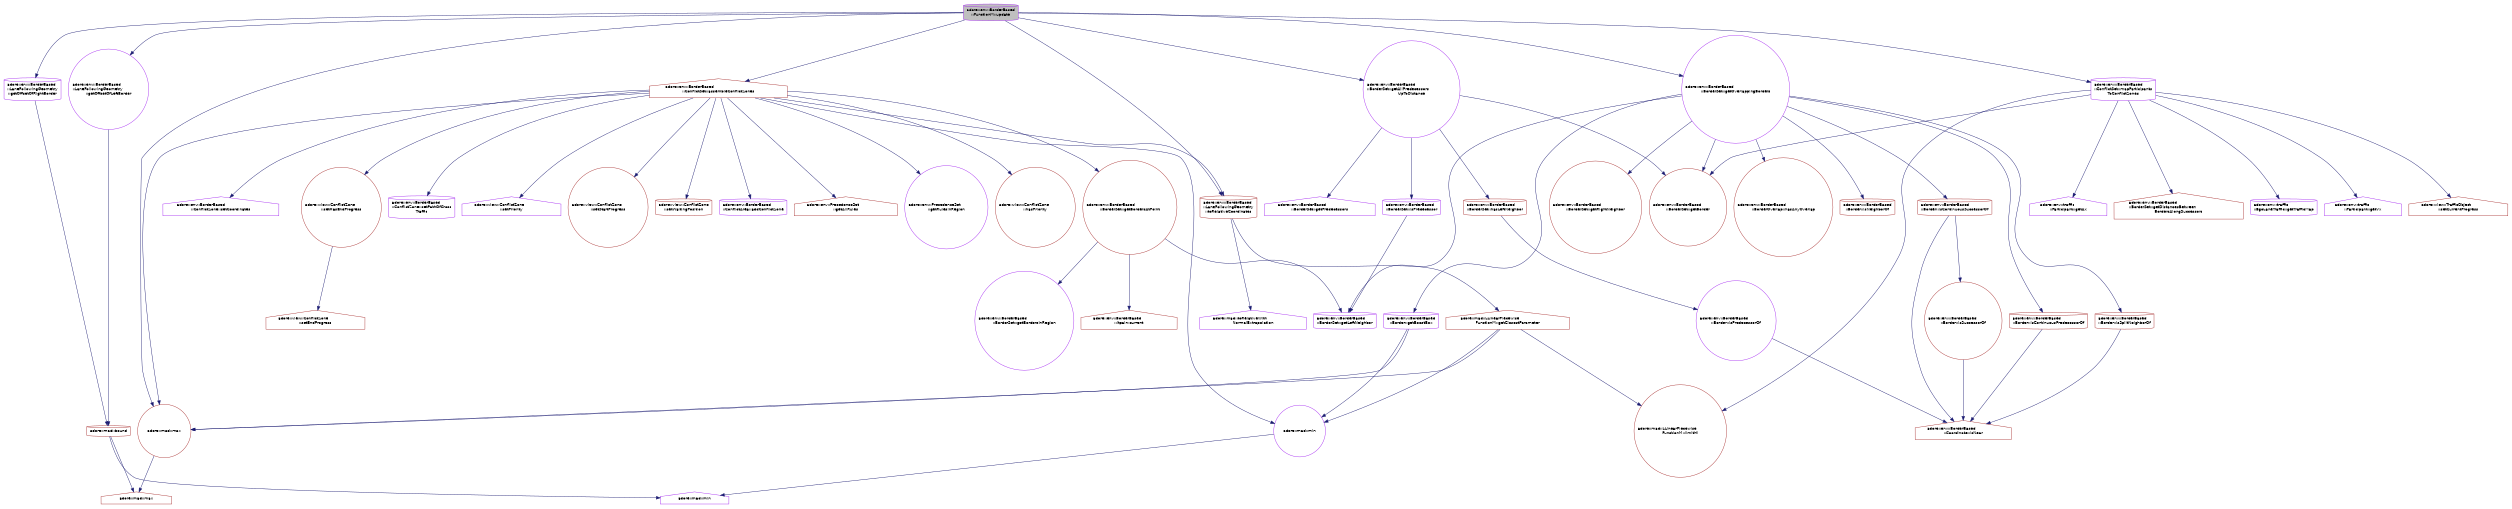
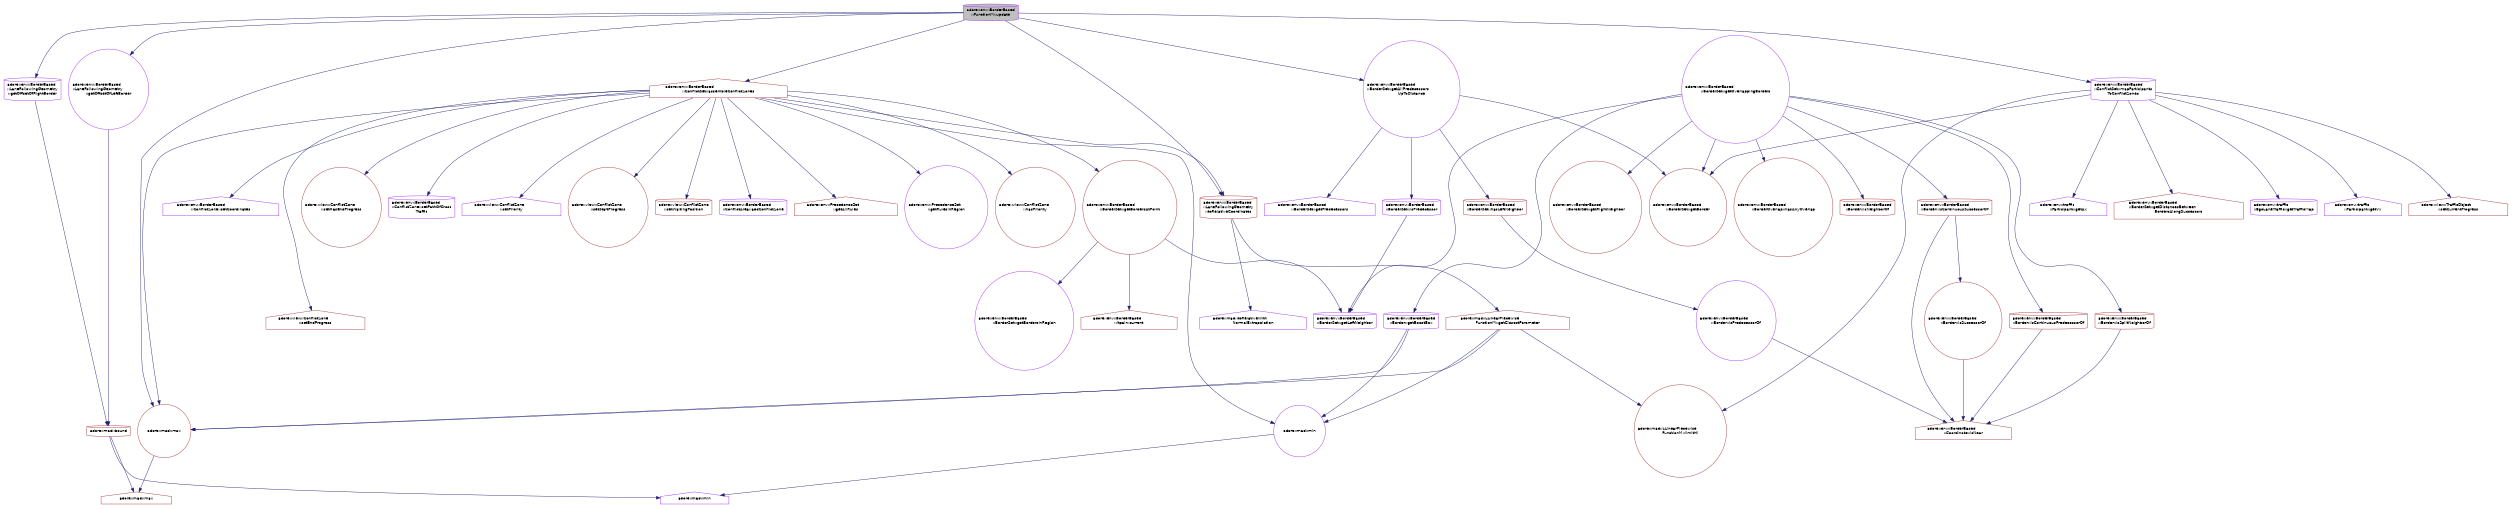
(1351, 25) -> none
(326, 276) -> (392, 117)
